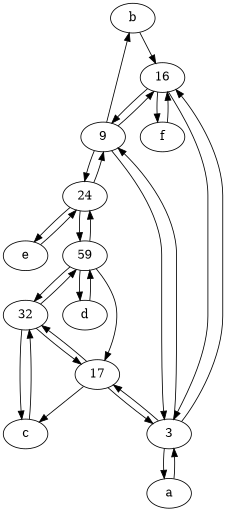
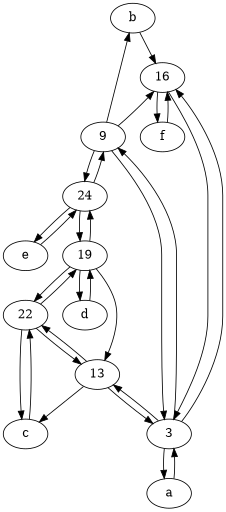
(132, 102) -> none
(85, 256) -> (85, 256)
(26, 315) -> (26, 315)
(97, 375) -> (97, 375)
